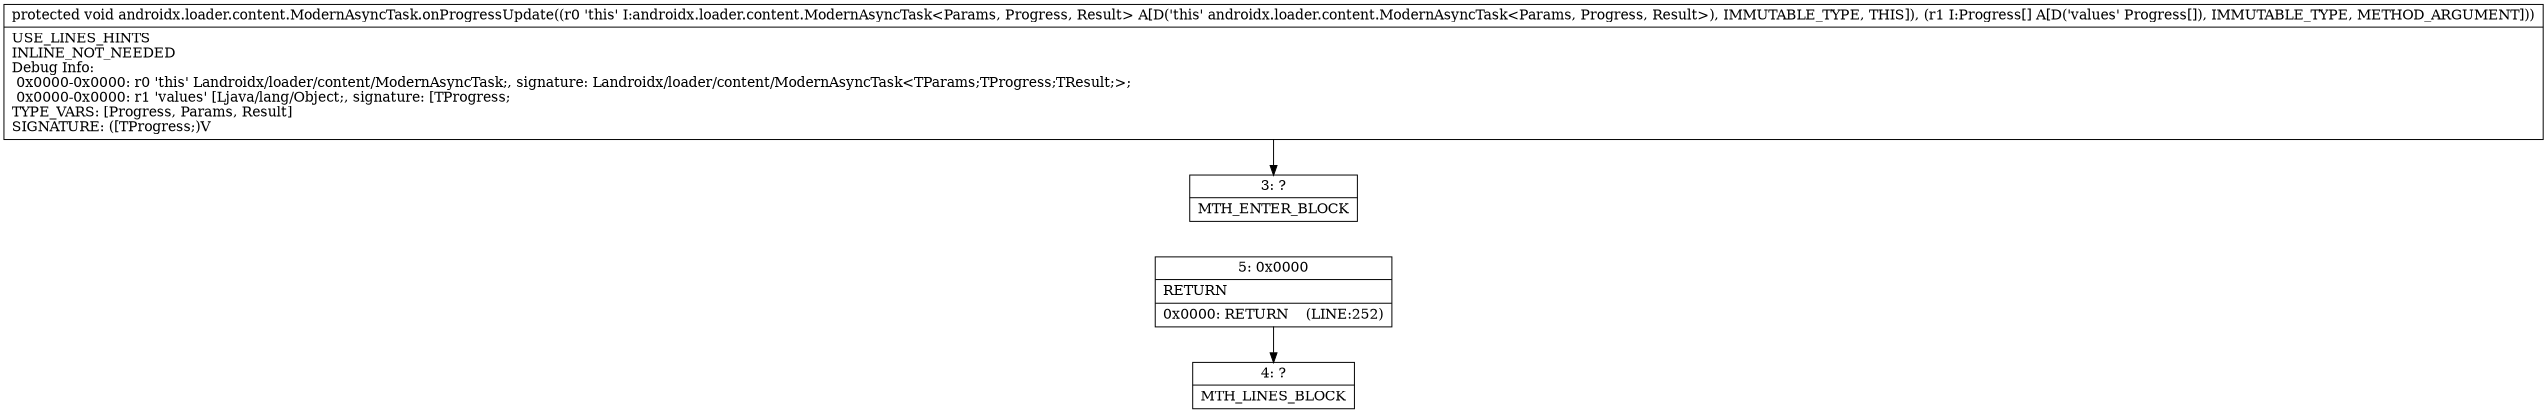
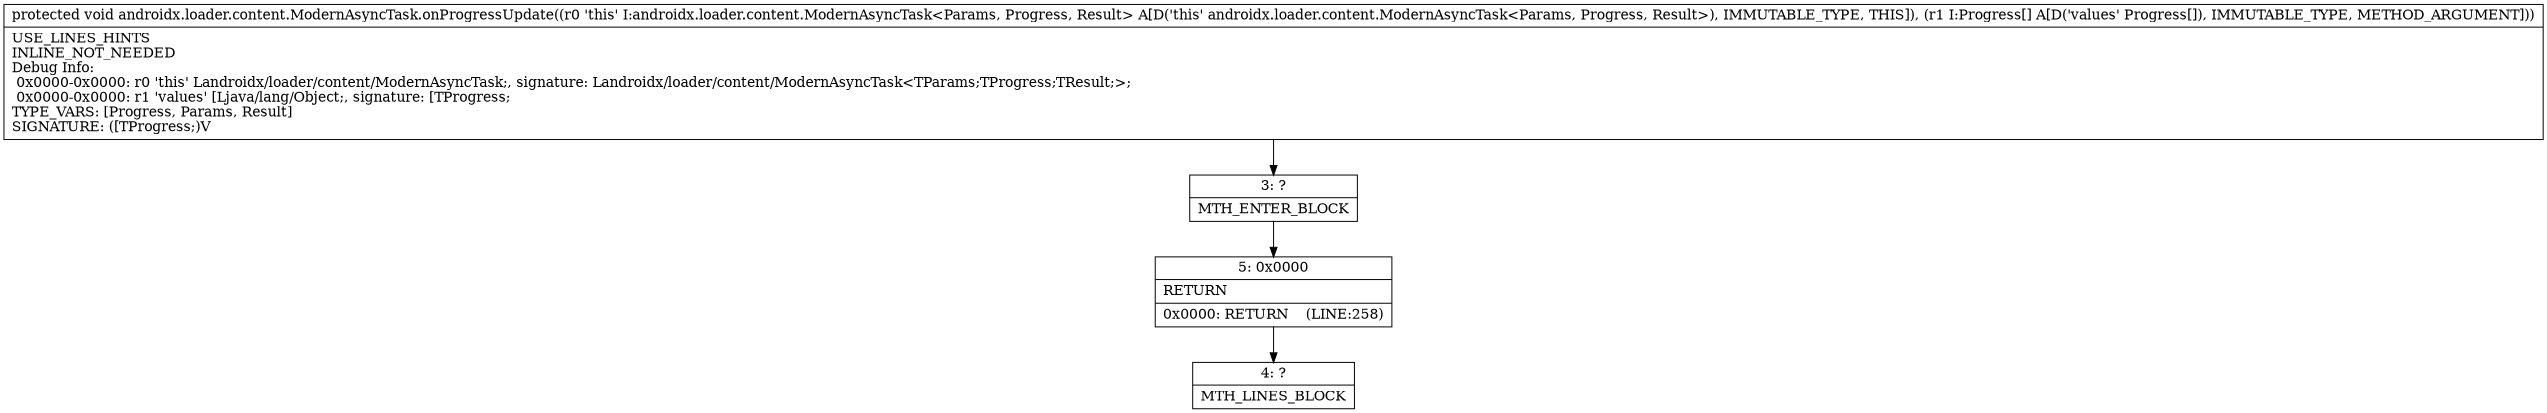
none -> (1274, 234)
(1274, 315) -> (1274, 315)
